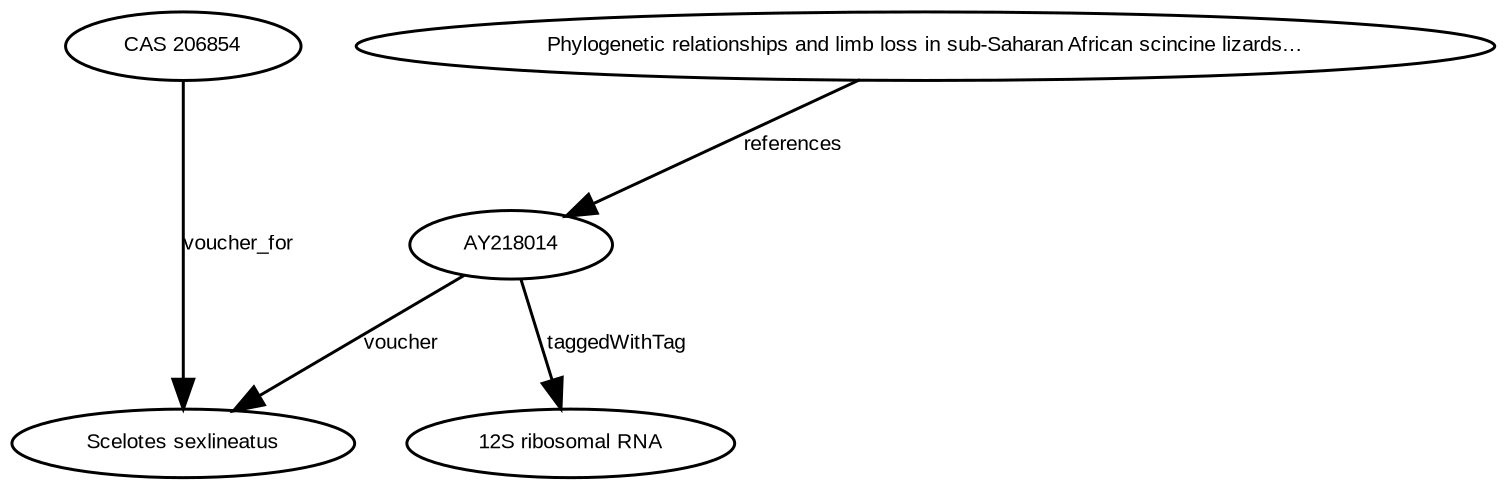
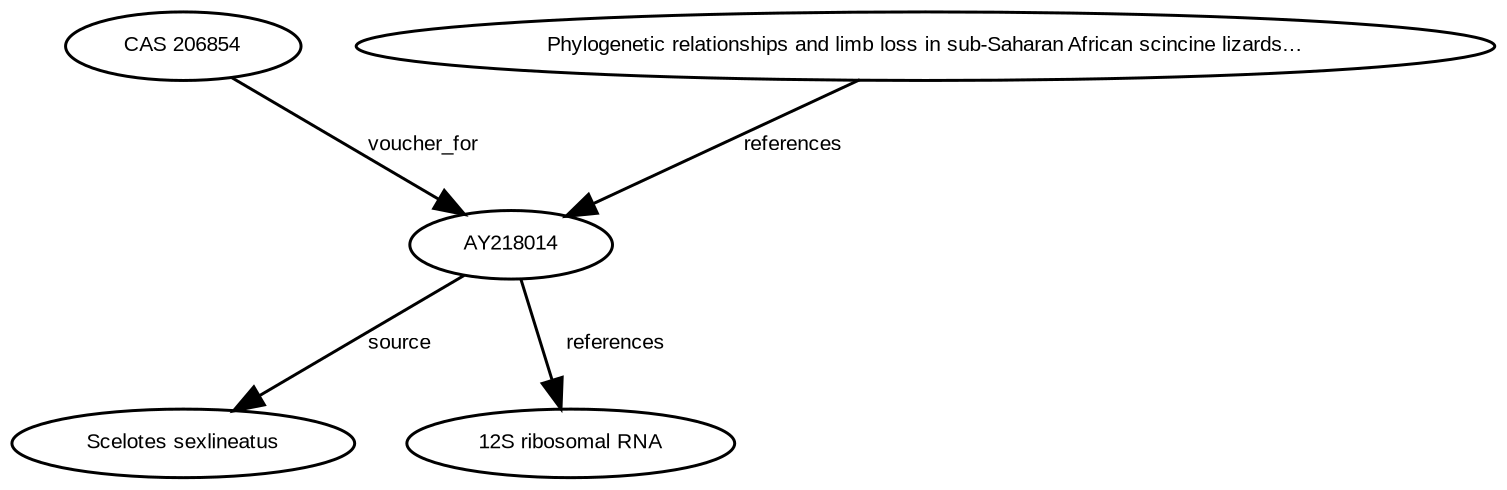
(183, 230) -> (335, 138)
(401, 344) -> (401, 344)
(617, 344) -> (617, 344)
